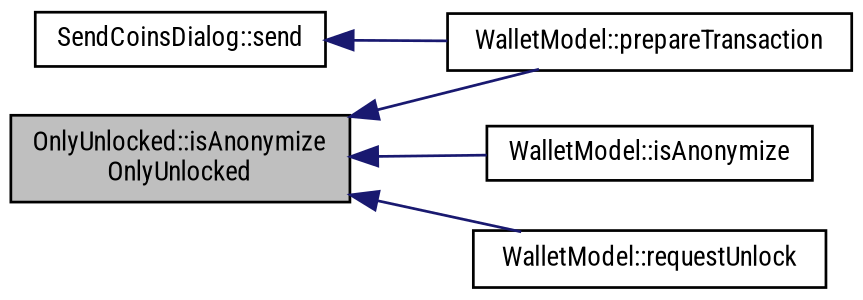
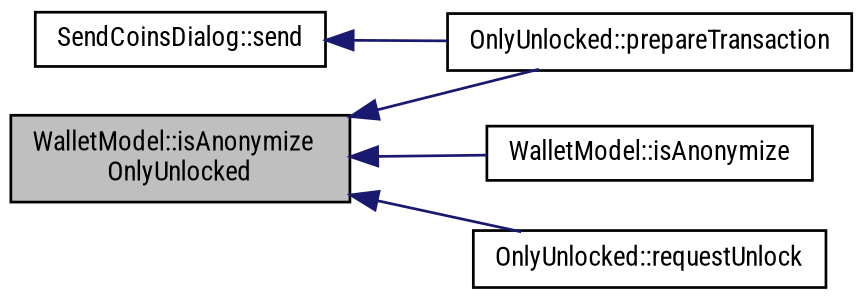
(650, 42) -> (650, 42)
(180, 159) -> (180, 159)
(650, 259) -> (650, 259)
